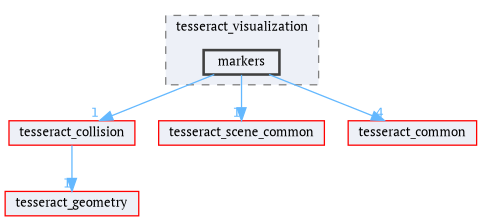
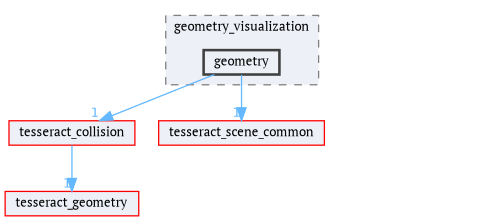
(242, 28) -> (242, 28)
(242, 62) -> (242, 62)
(412, 133) -> none
